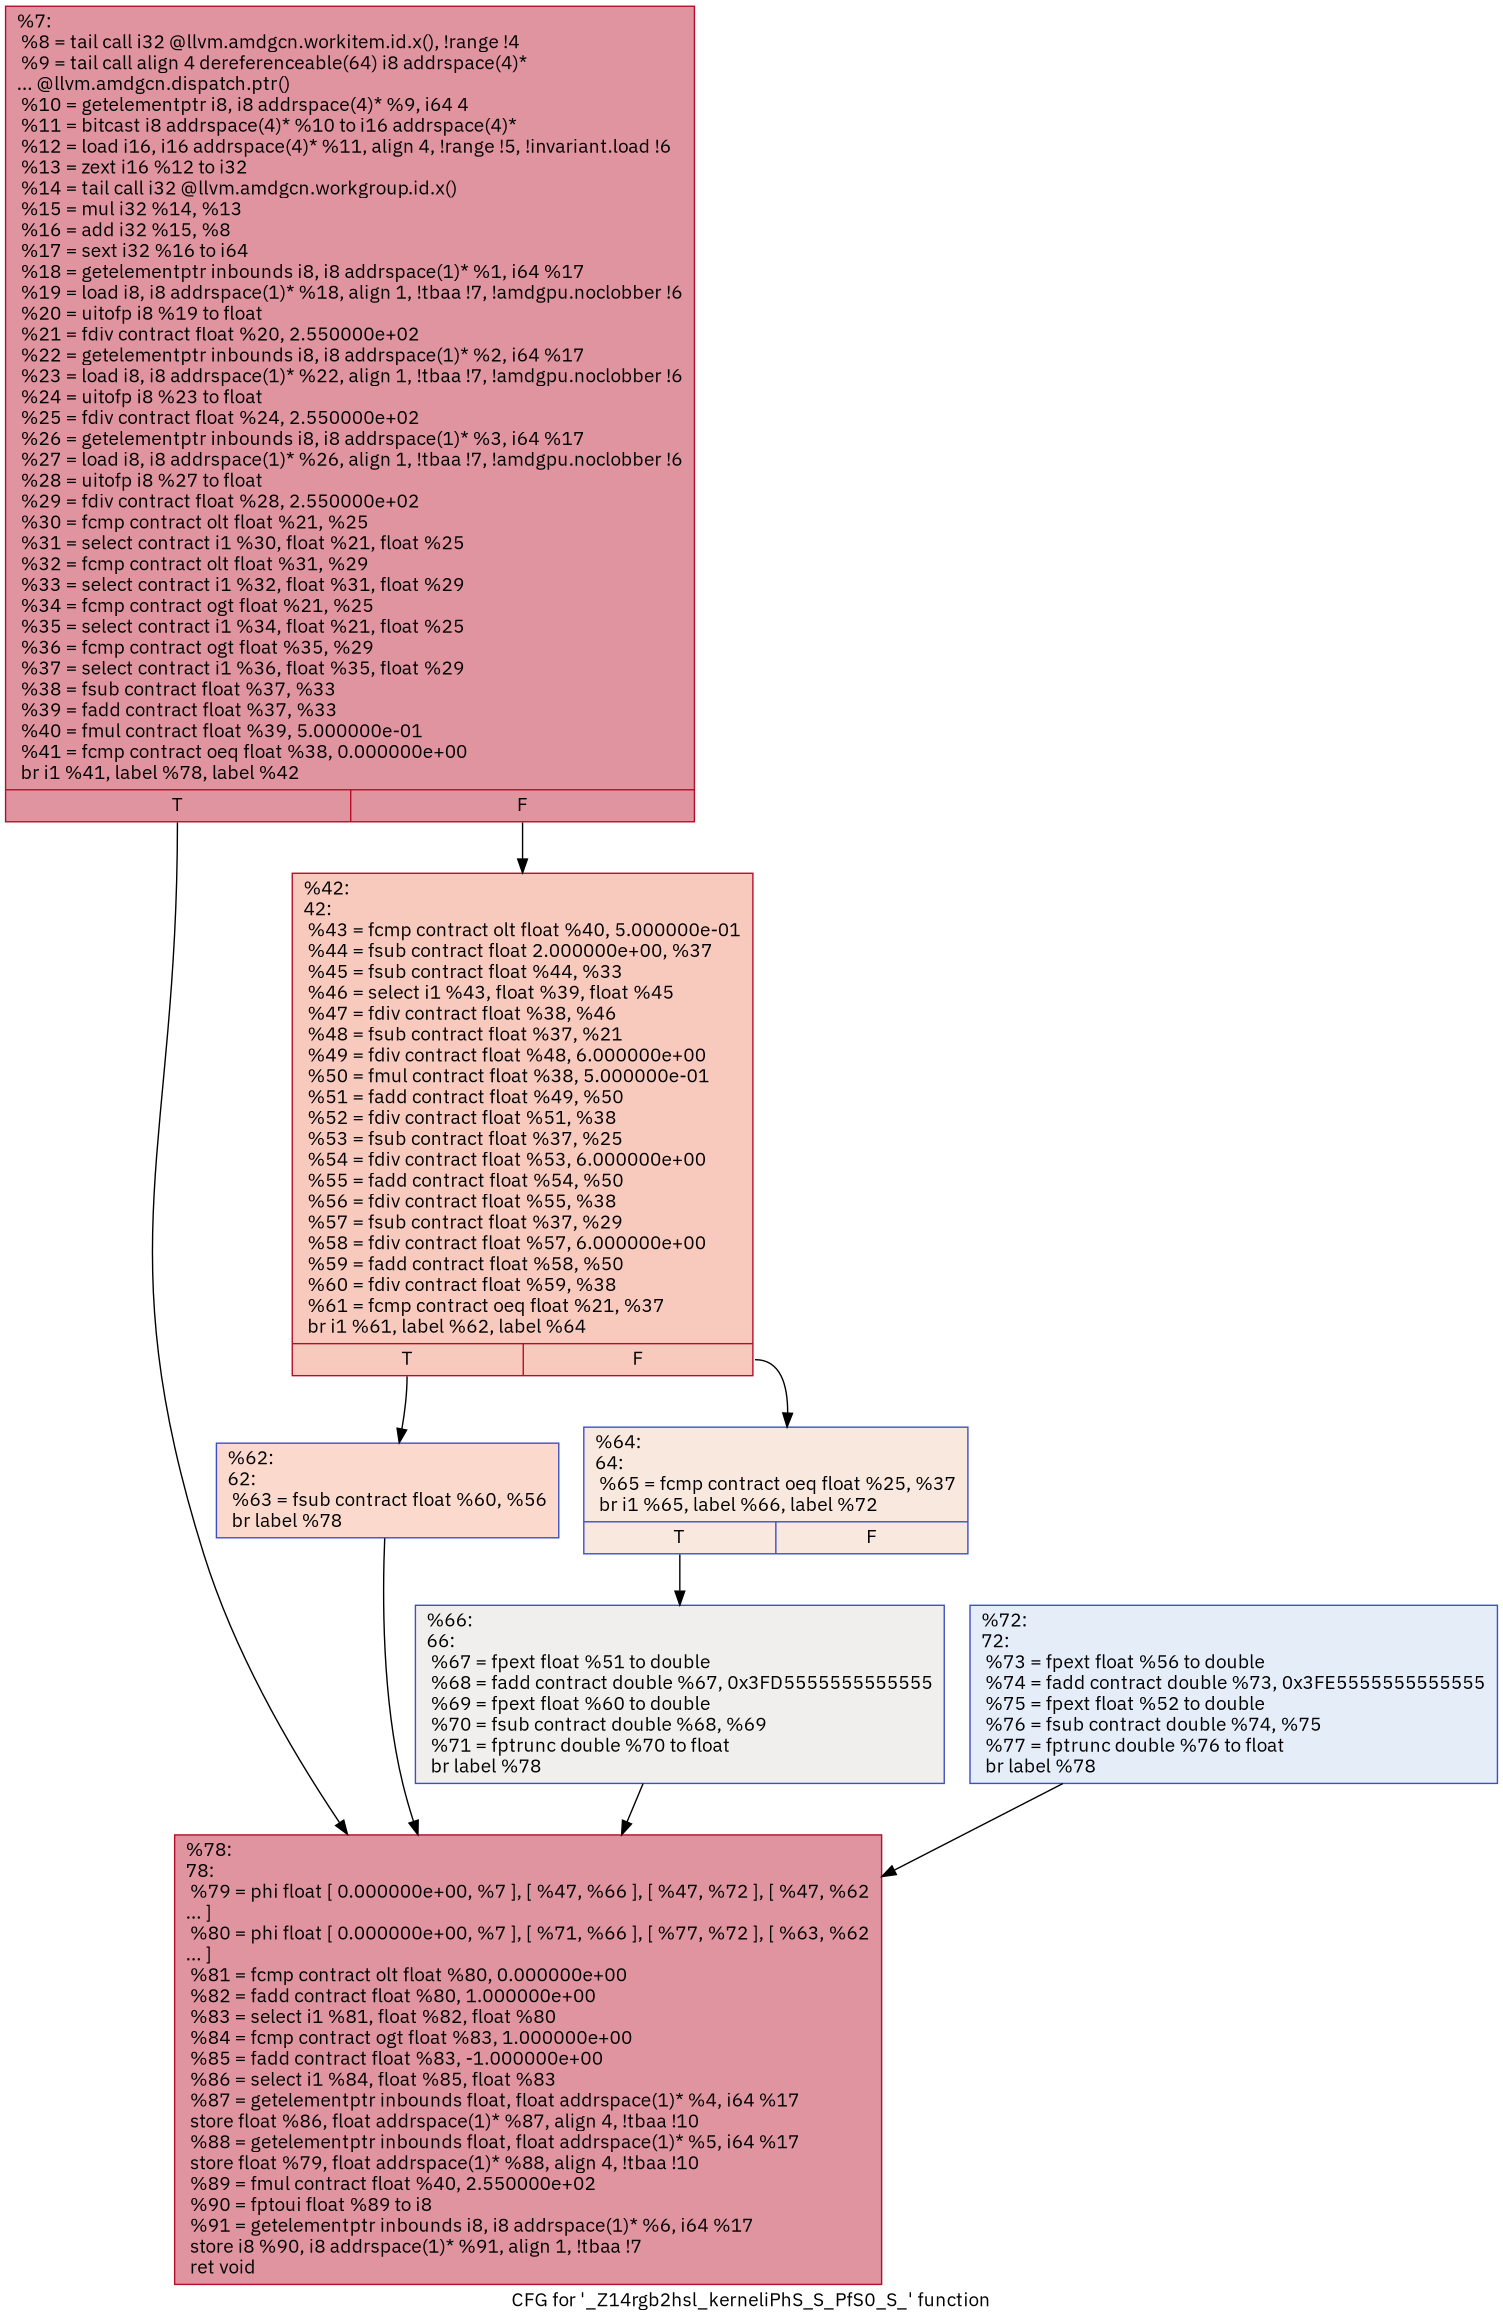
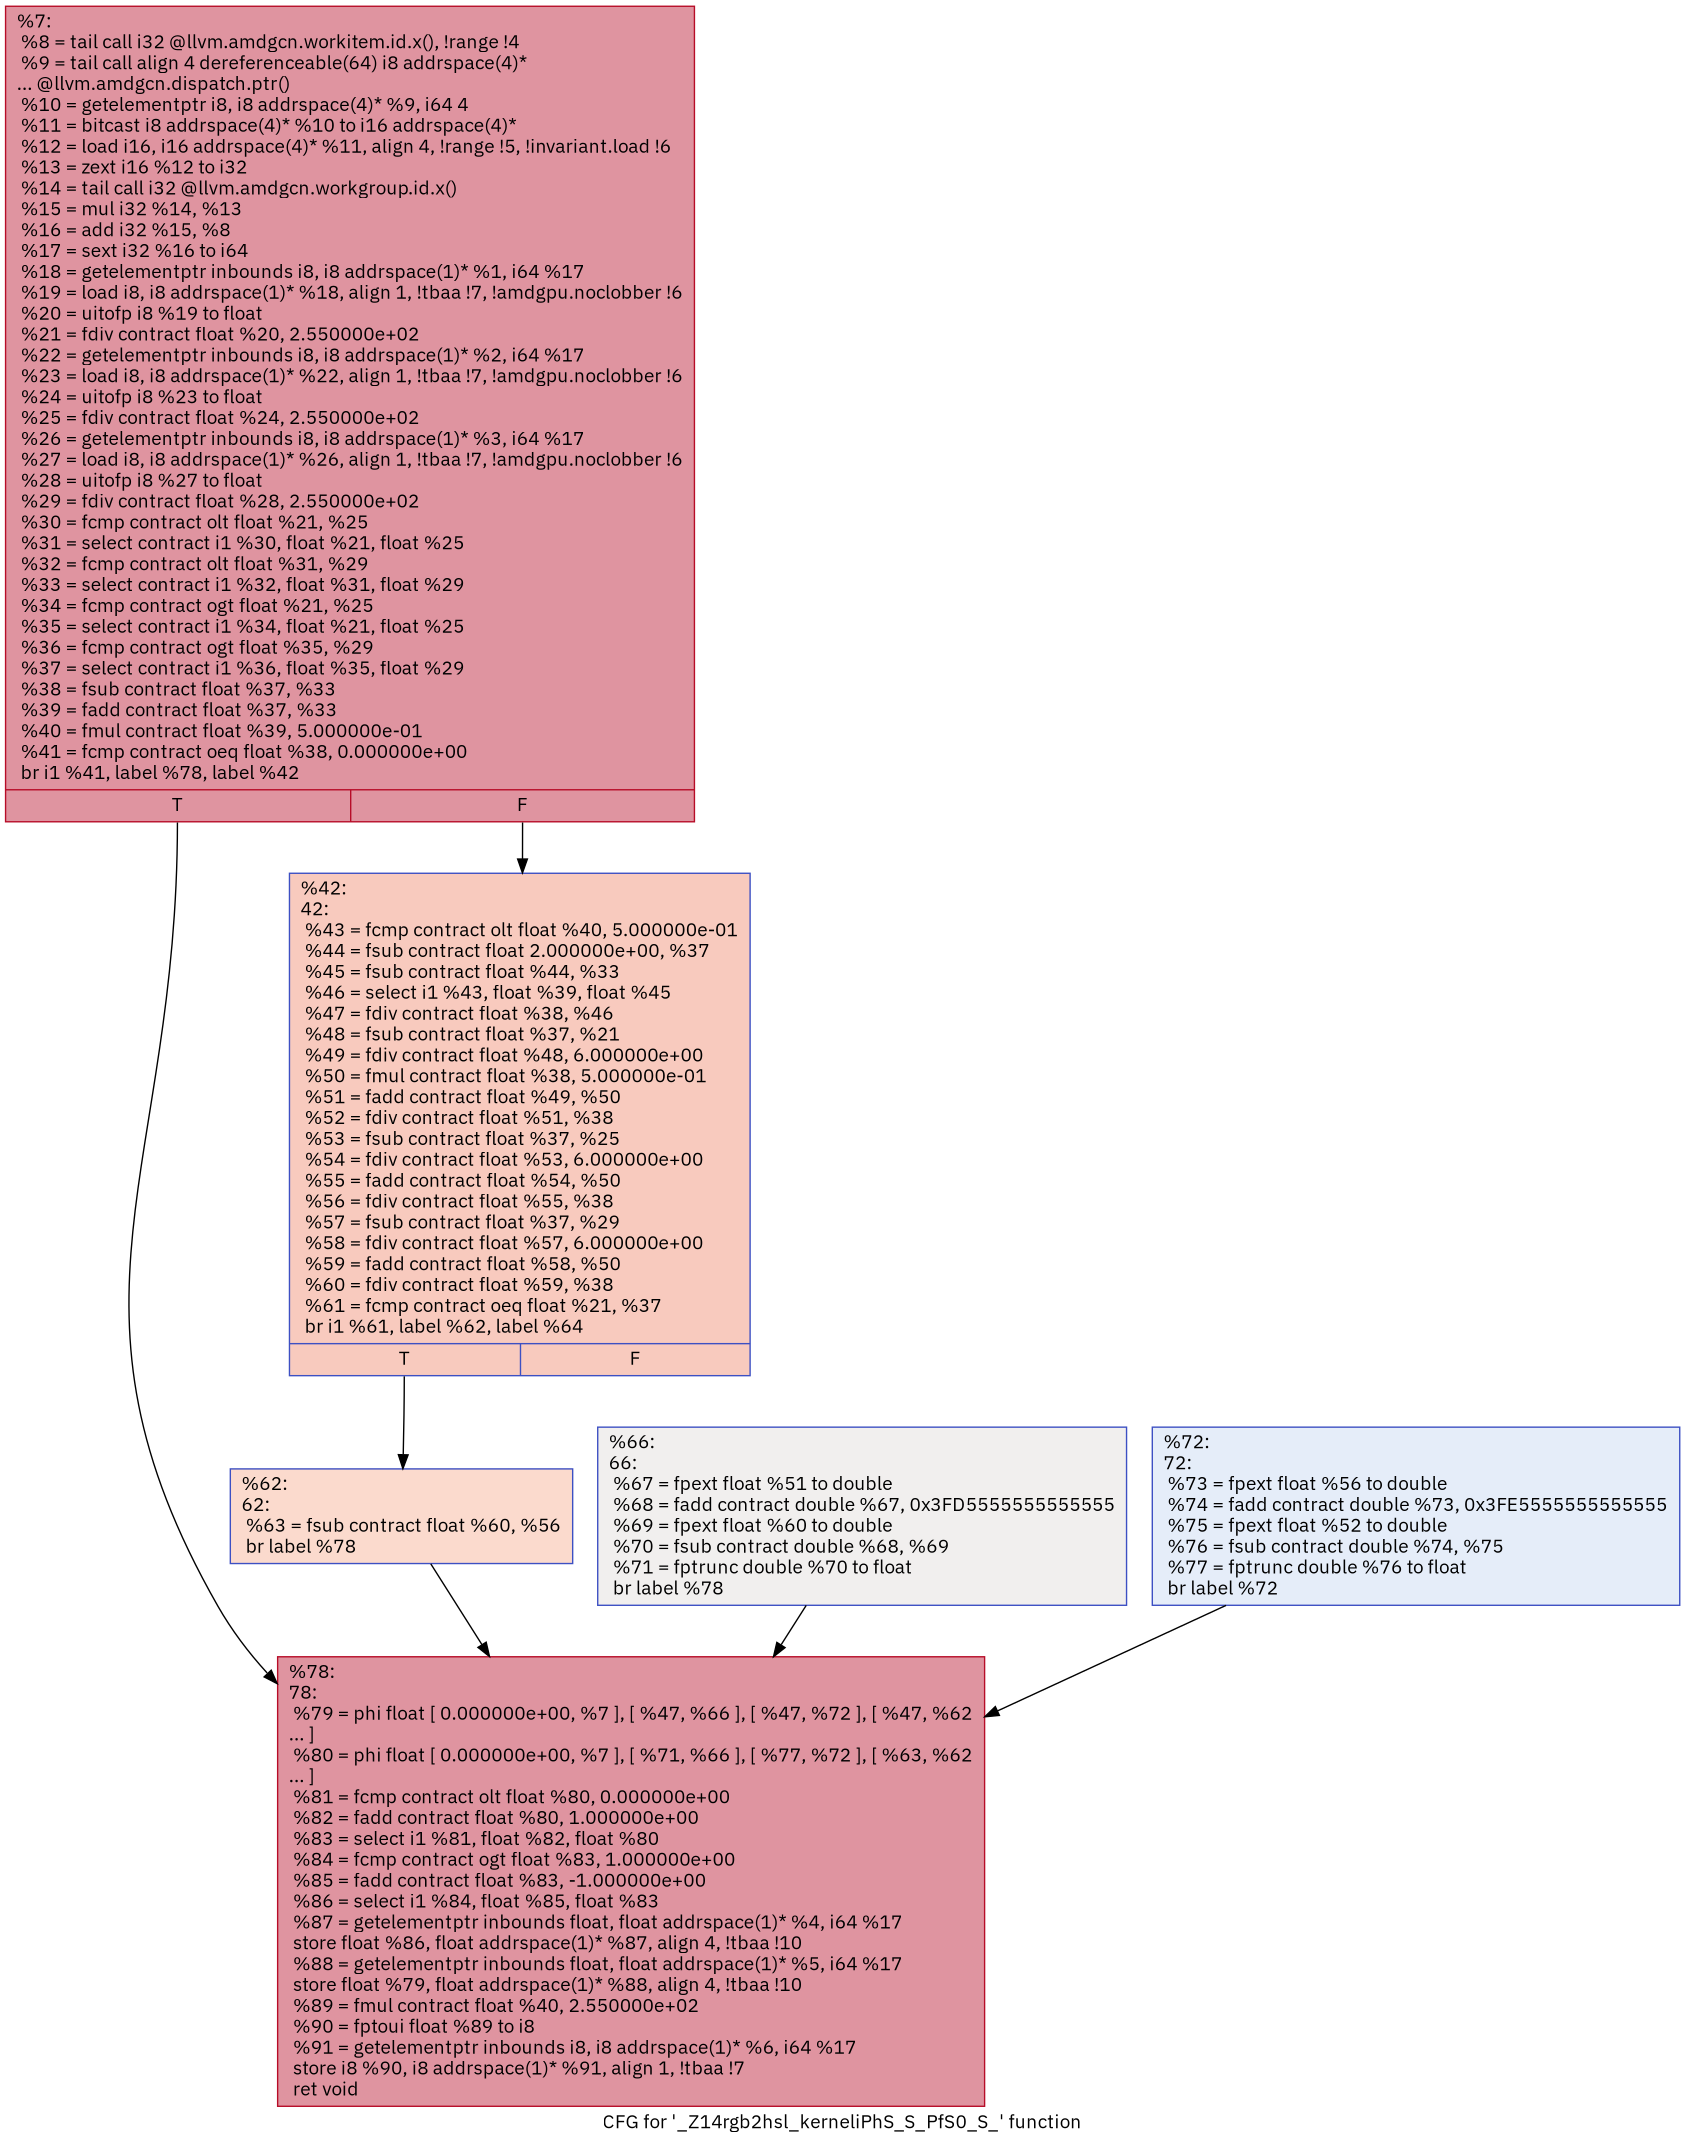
(523, 1124) -> (520, 1124)
(776, 1490) -> none
(1039, 1767) -> (1221, 1589)
